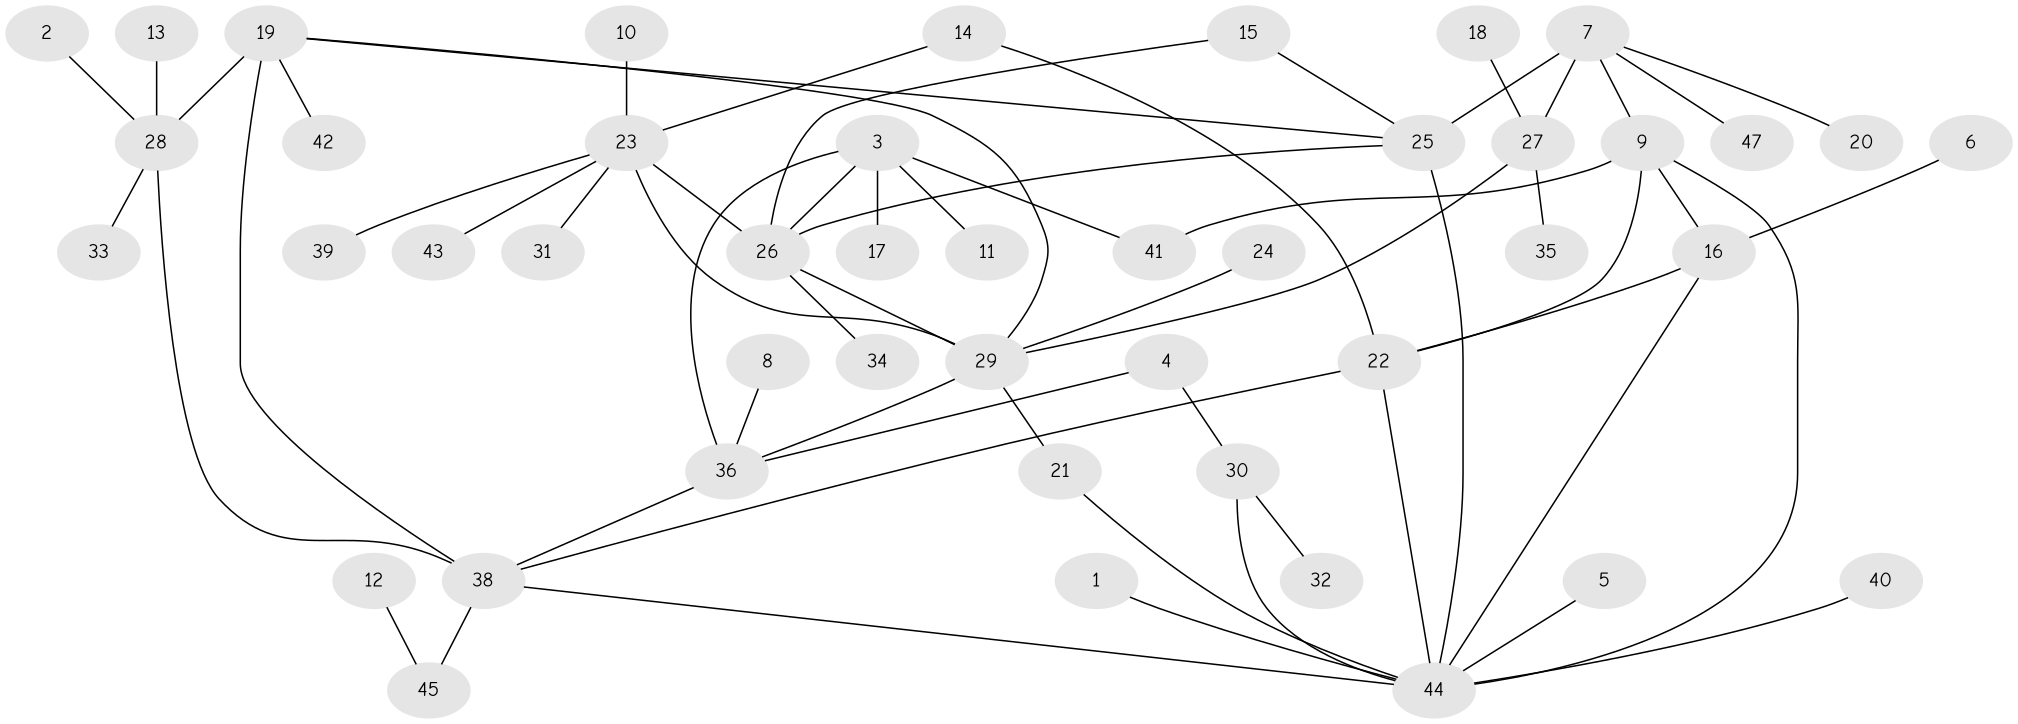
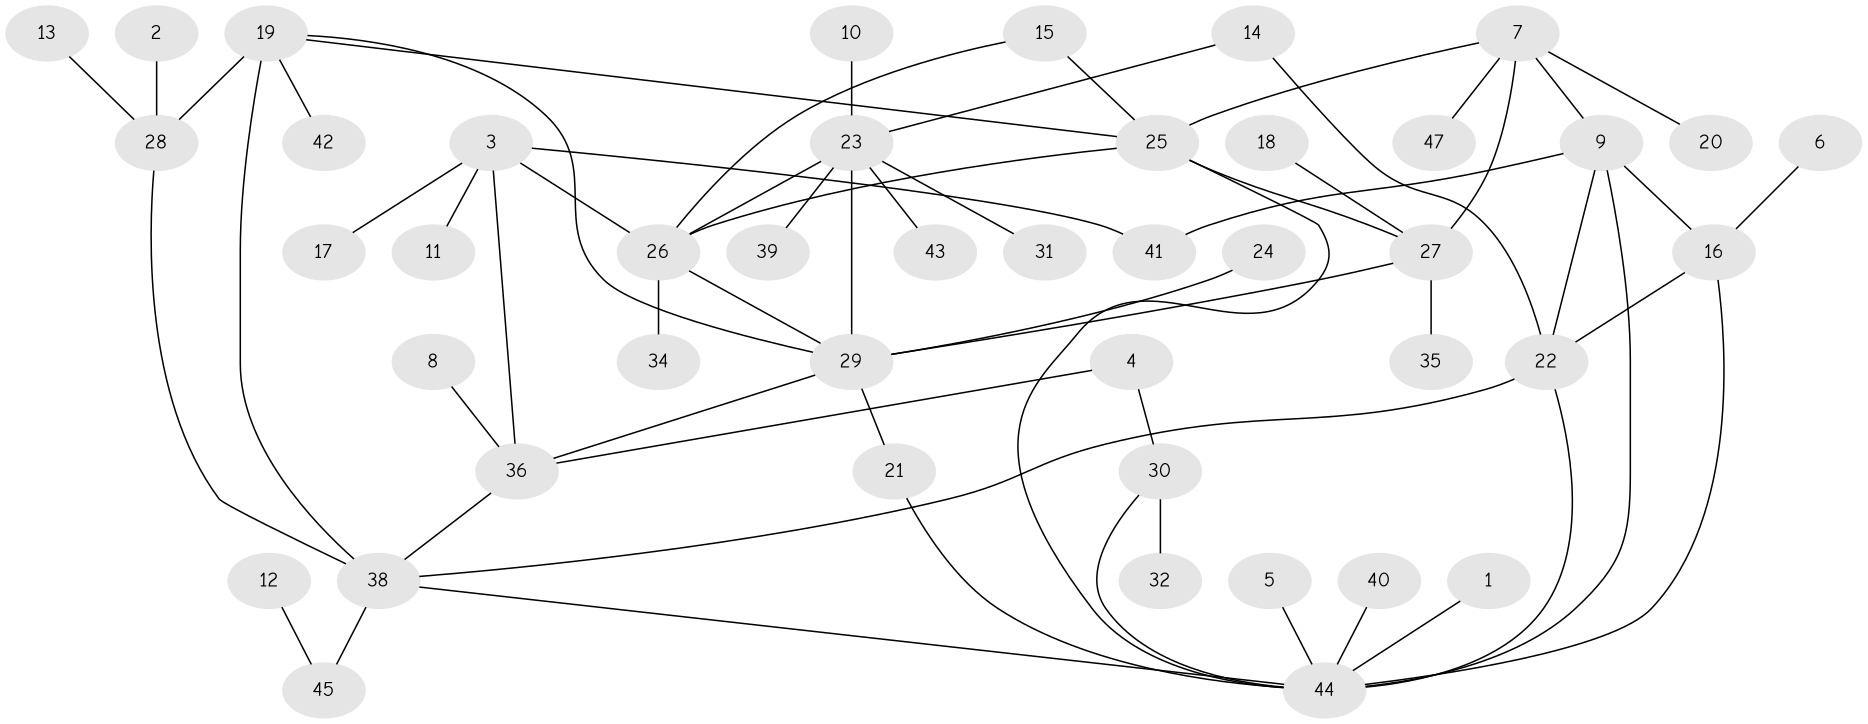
none -> (1320, 208)
(99, 252) -> none
